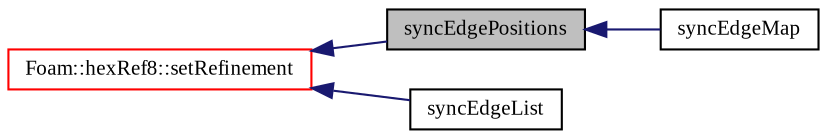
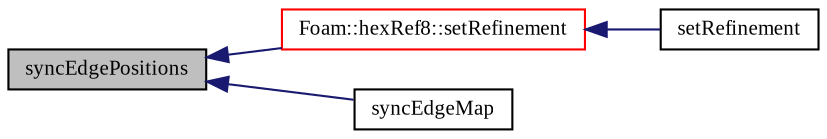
(360, 45) -> (255, 51)
(486, 109) -> (740, 29)
